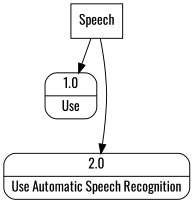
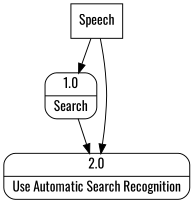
(71, 107) -> (71, 107)
none -> (82, 131)
(97, 187) -> (97, 187)
